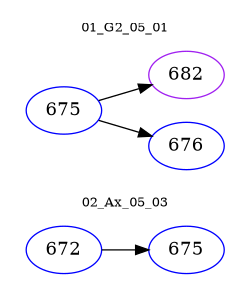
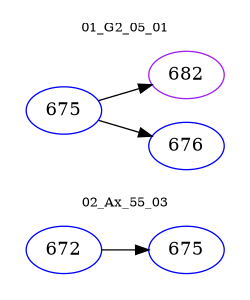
(125, 203) -> (125, 203)
